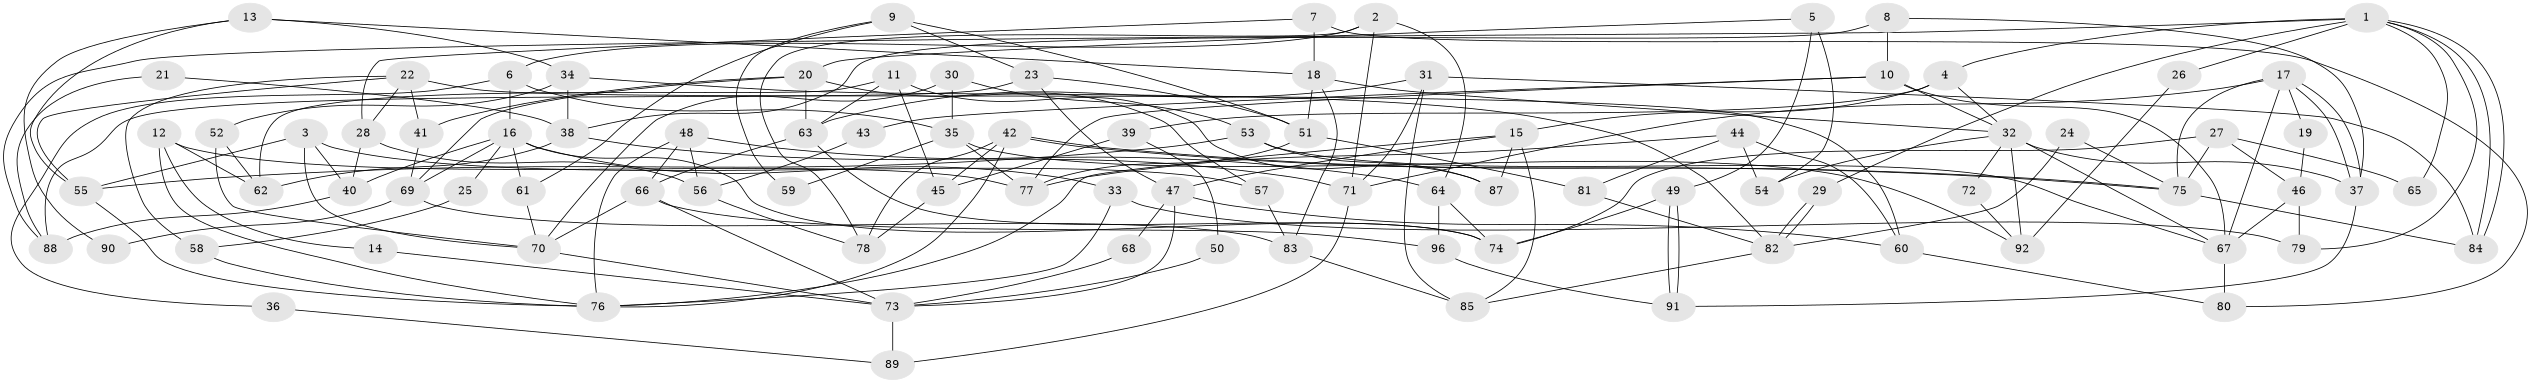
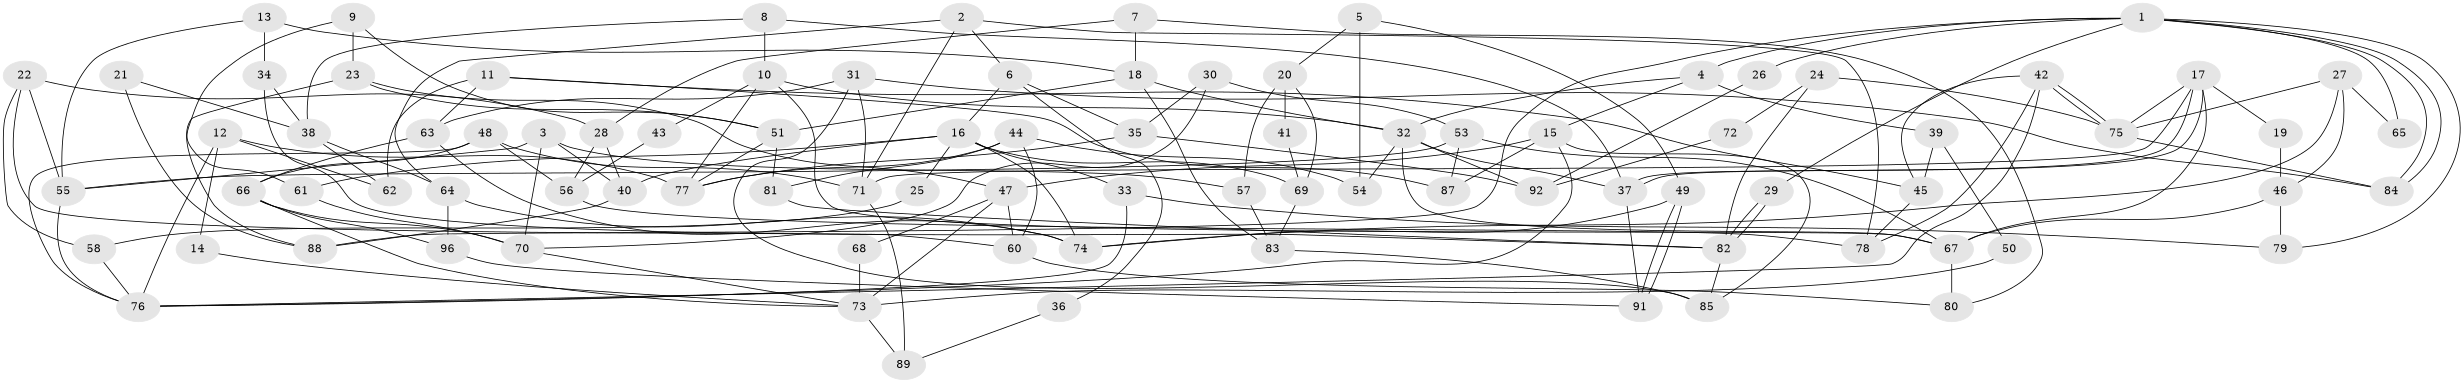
(806, 105) -> none
(416, 111) -> none
(217, 133) -> none
(1990, 162) -> (1770, 107)
(789, 191) -> none
(109, 249) -> none
